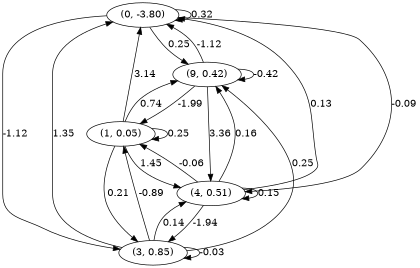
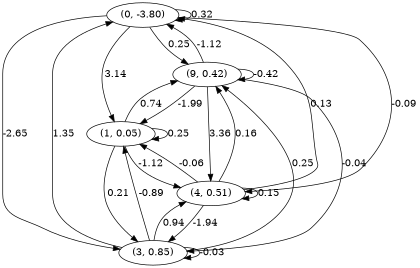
(131, 78) -> (103, 67)
(15, 134) -> (15, 134)
(151, 164) -> (151, 164)
none -> (339, 186)
(174, 223) -> (174, 223)
